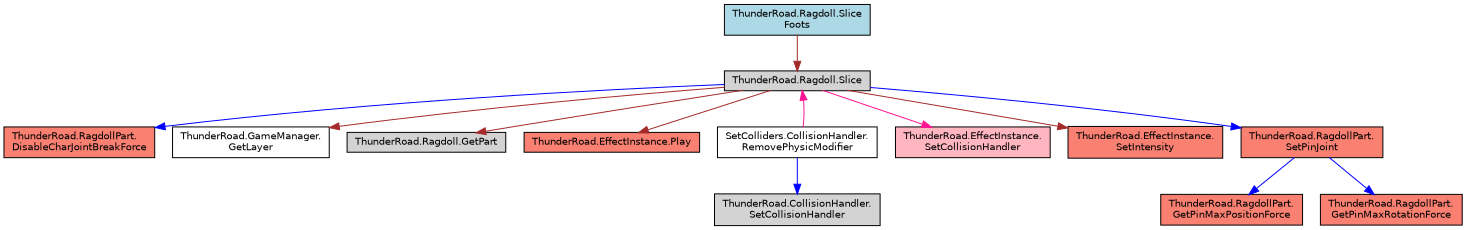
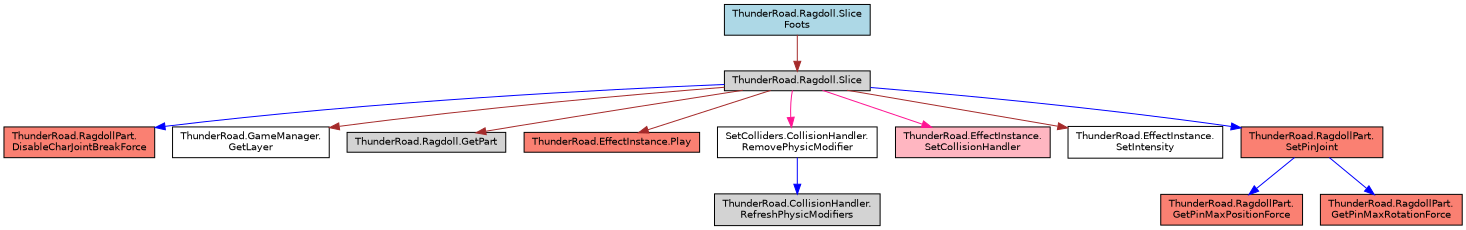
(804, 114) -> (791, 104)
(1145, 142) -> (1145, 142)
(797, 210) -> (797, 210)
